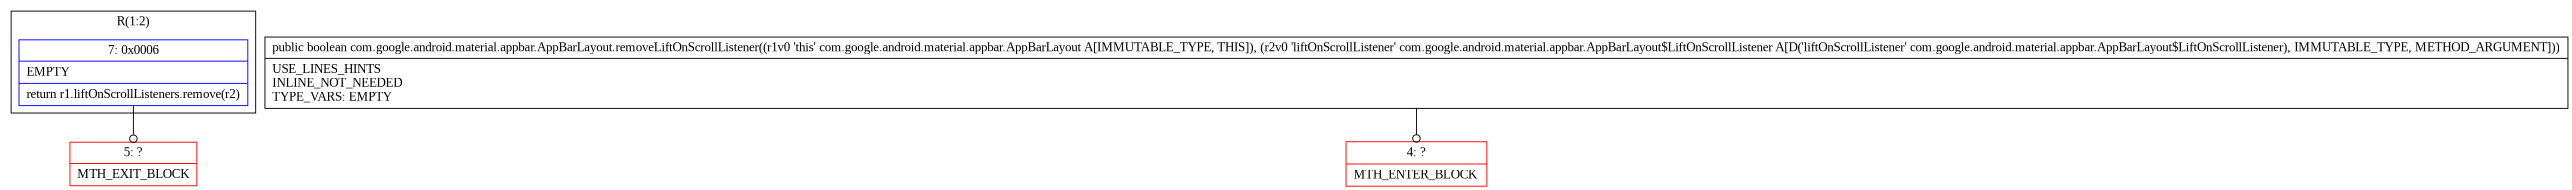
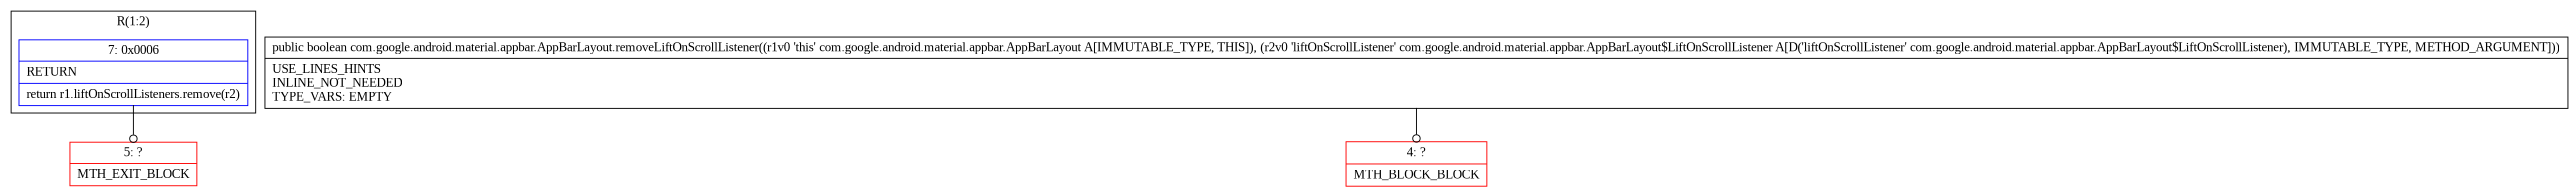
(48, 72) -> (52, 72)
(1416, 175) -> (1416, 175)
